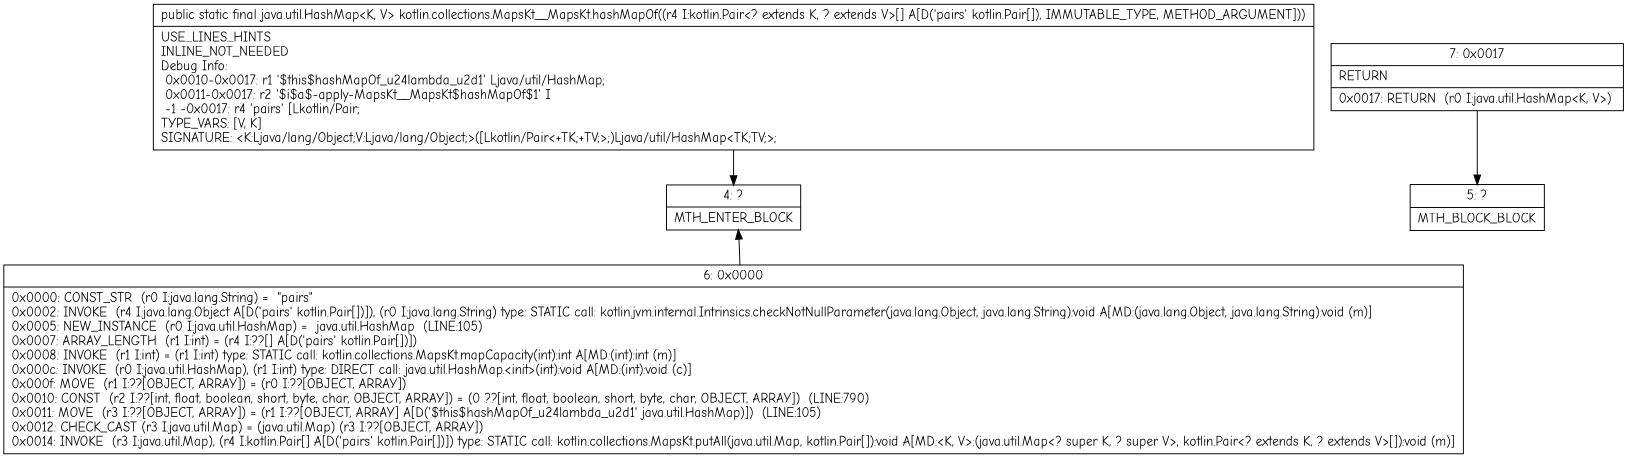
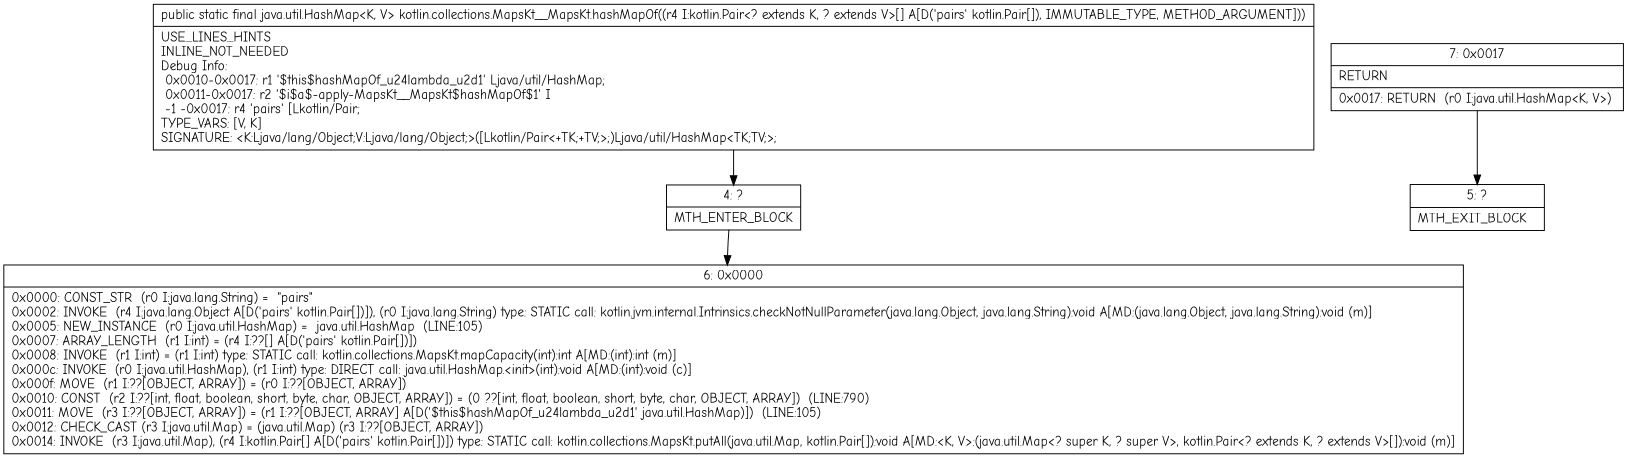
(1477, 218) -> (1472, 218)
(740, 252) -> (728, 243)
